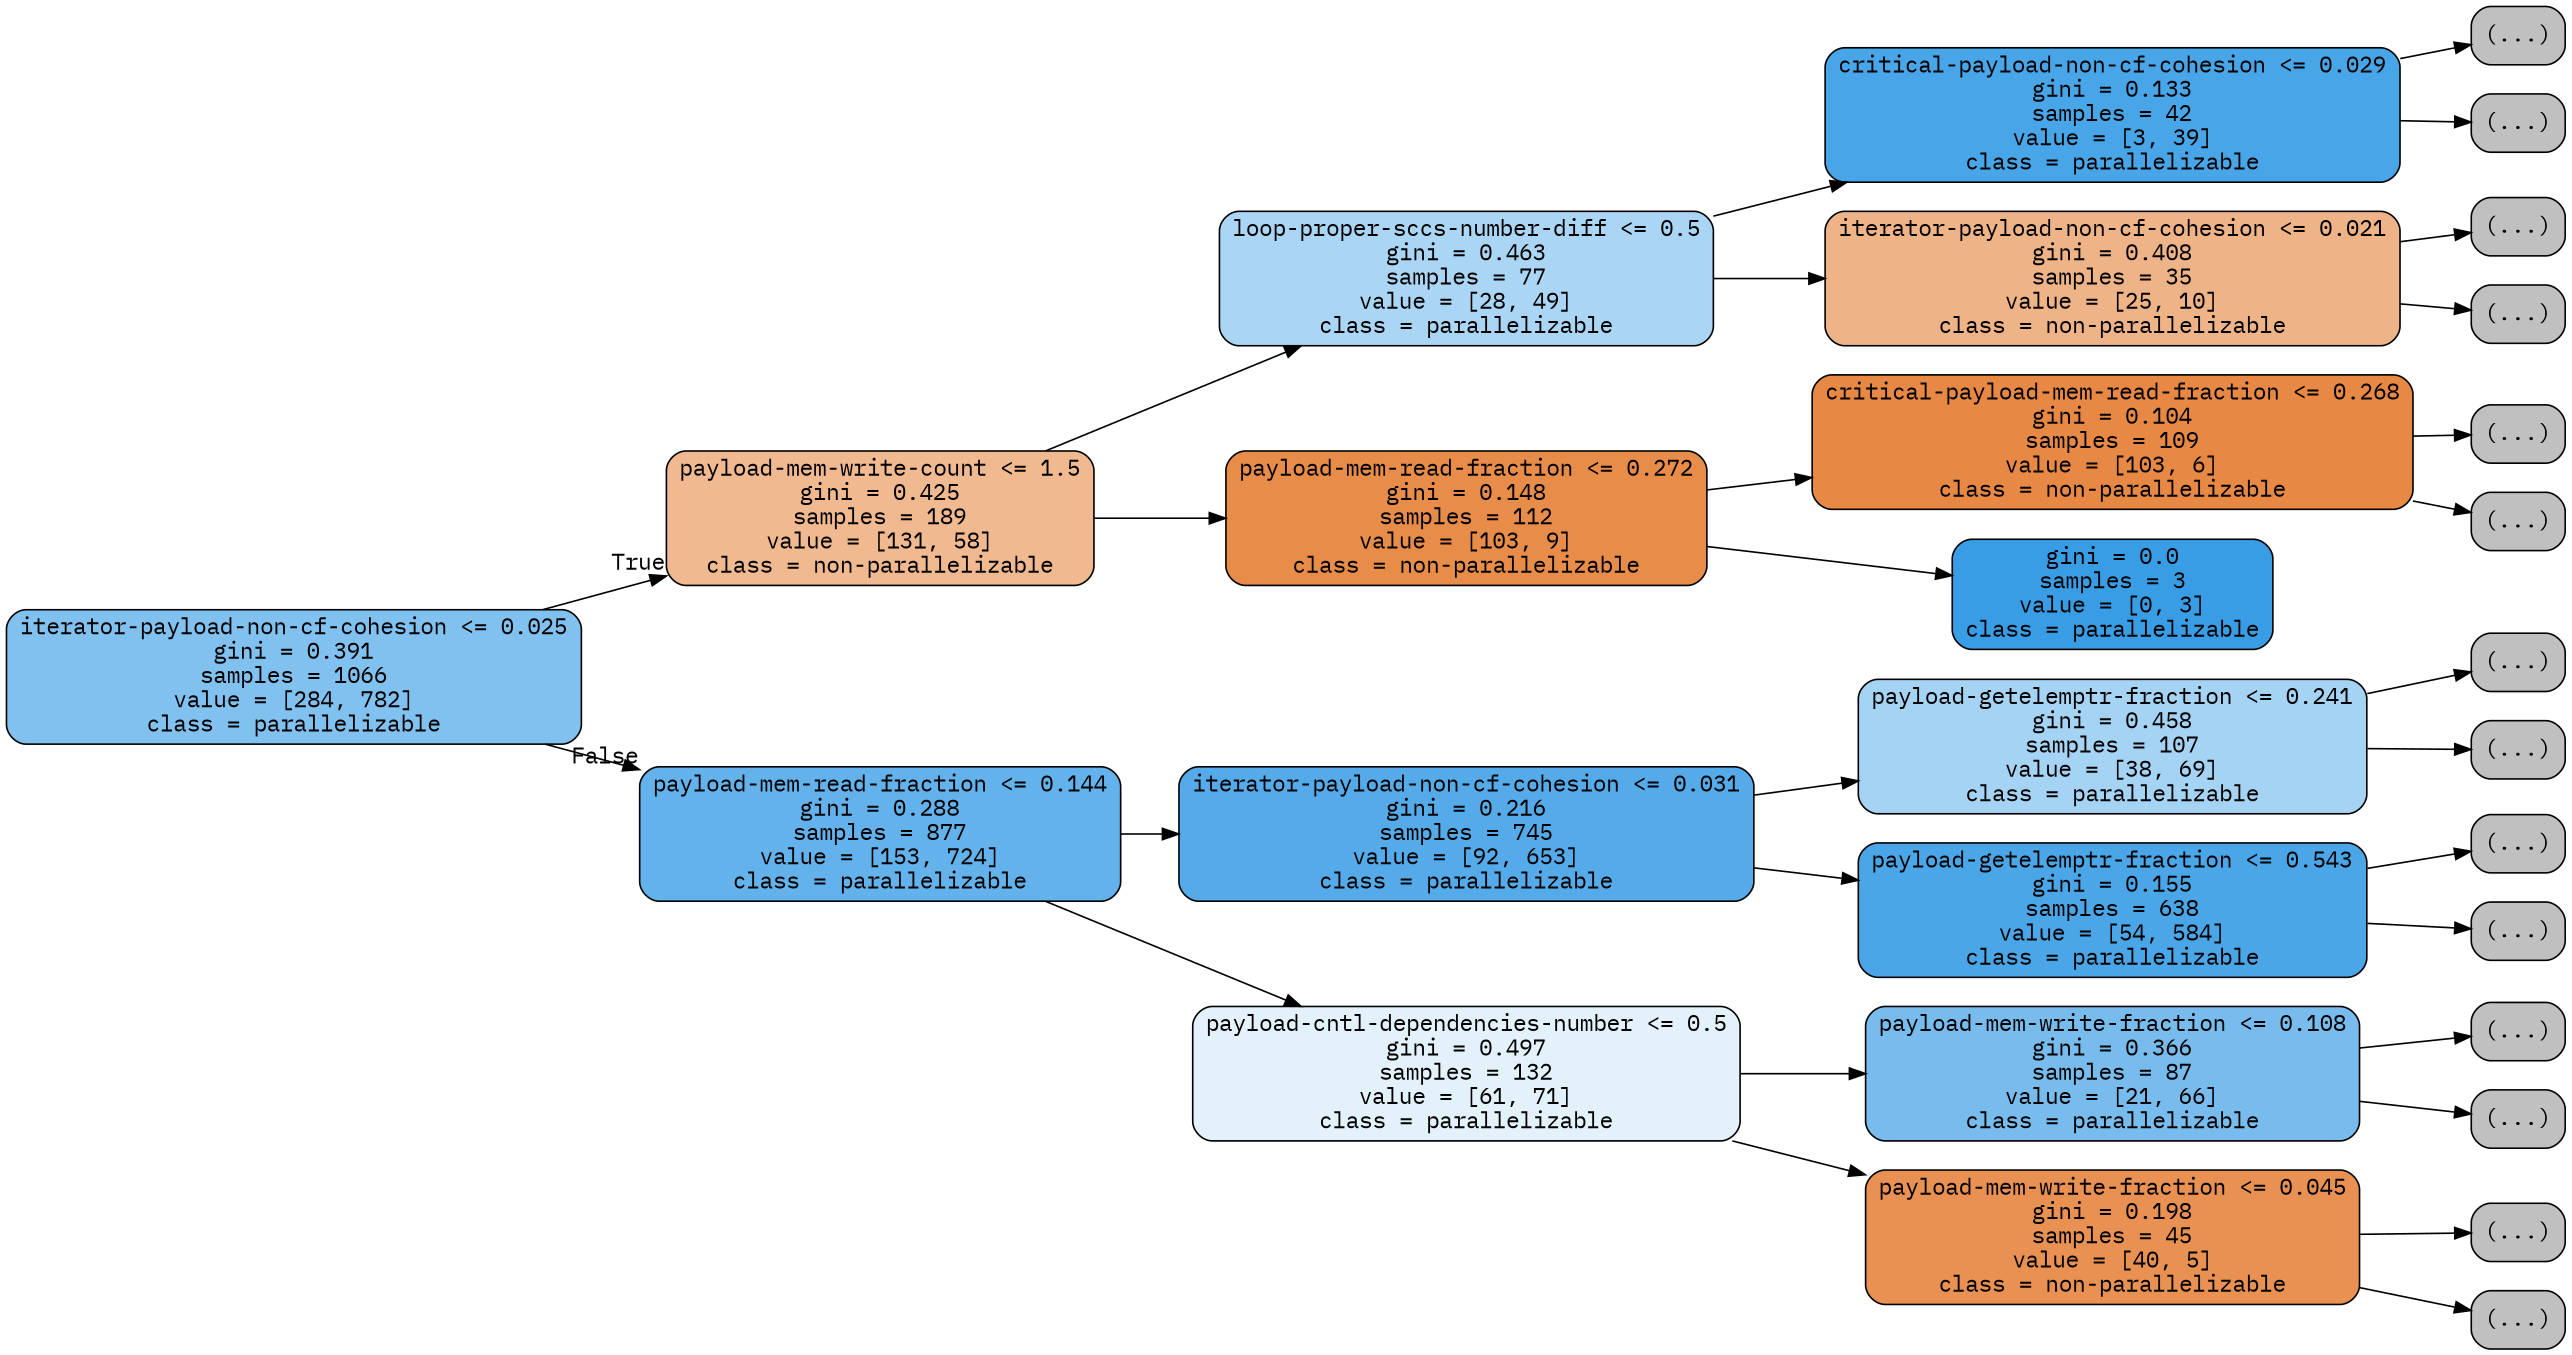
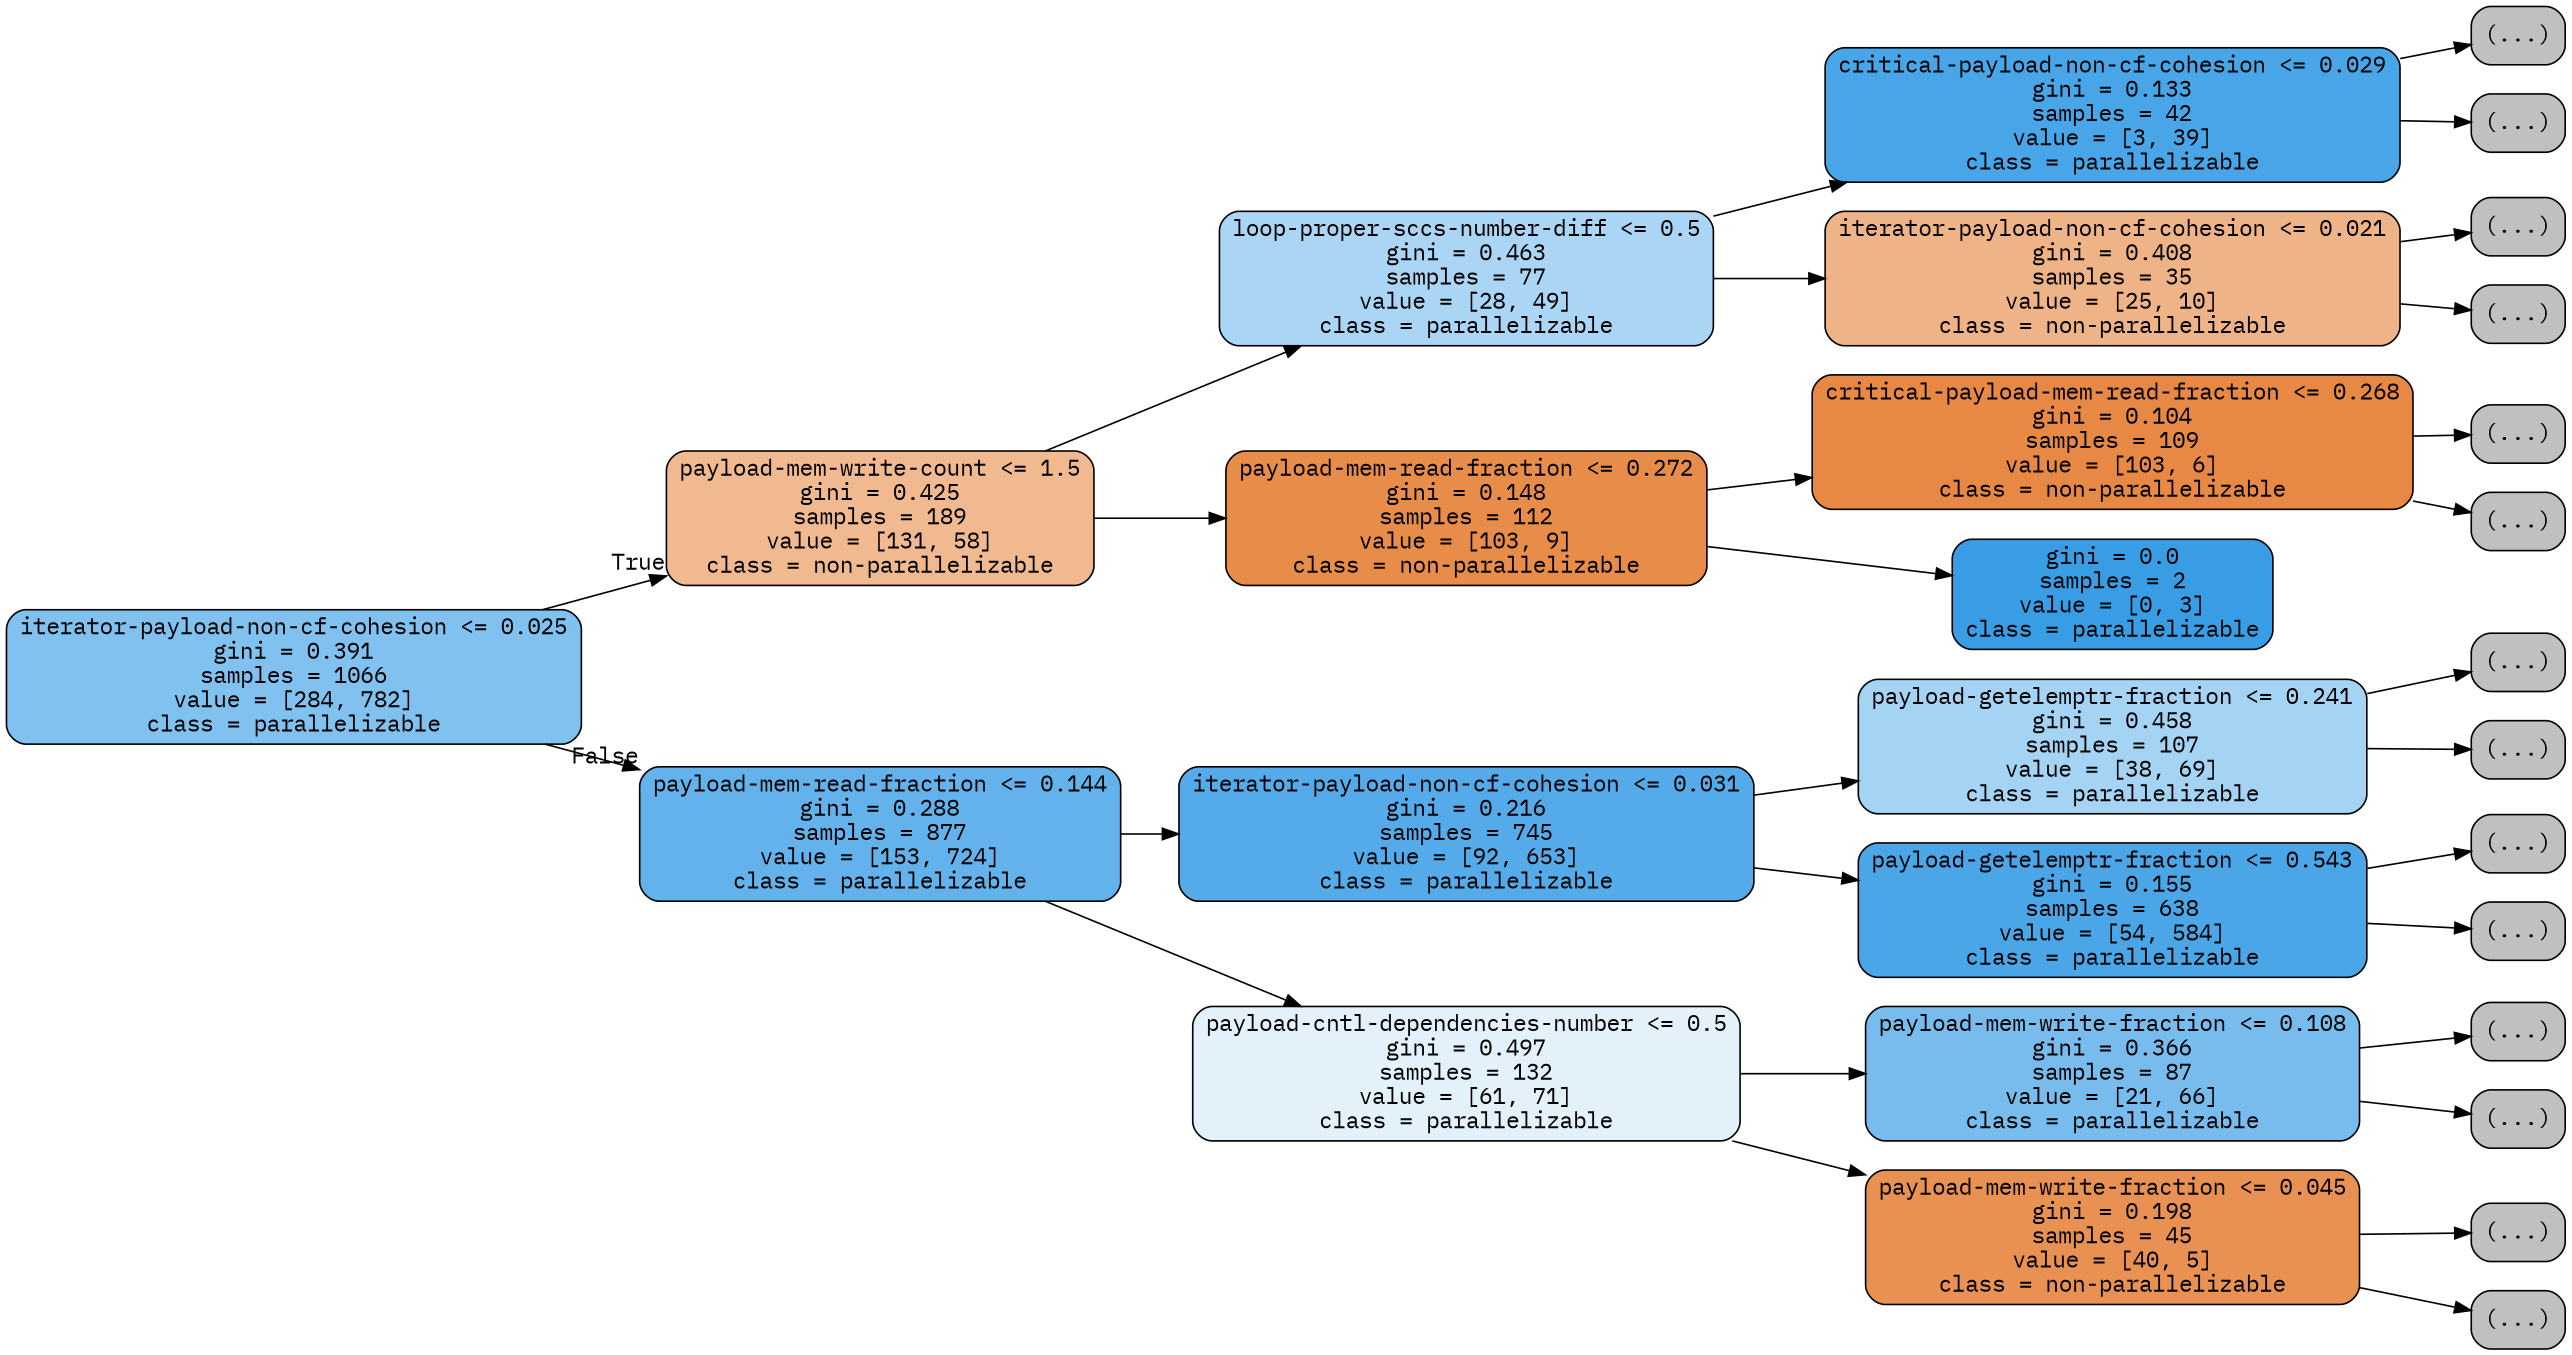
(2113, 594) -> (2113, 594)
